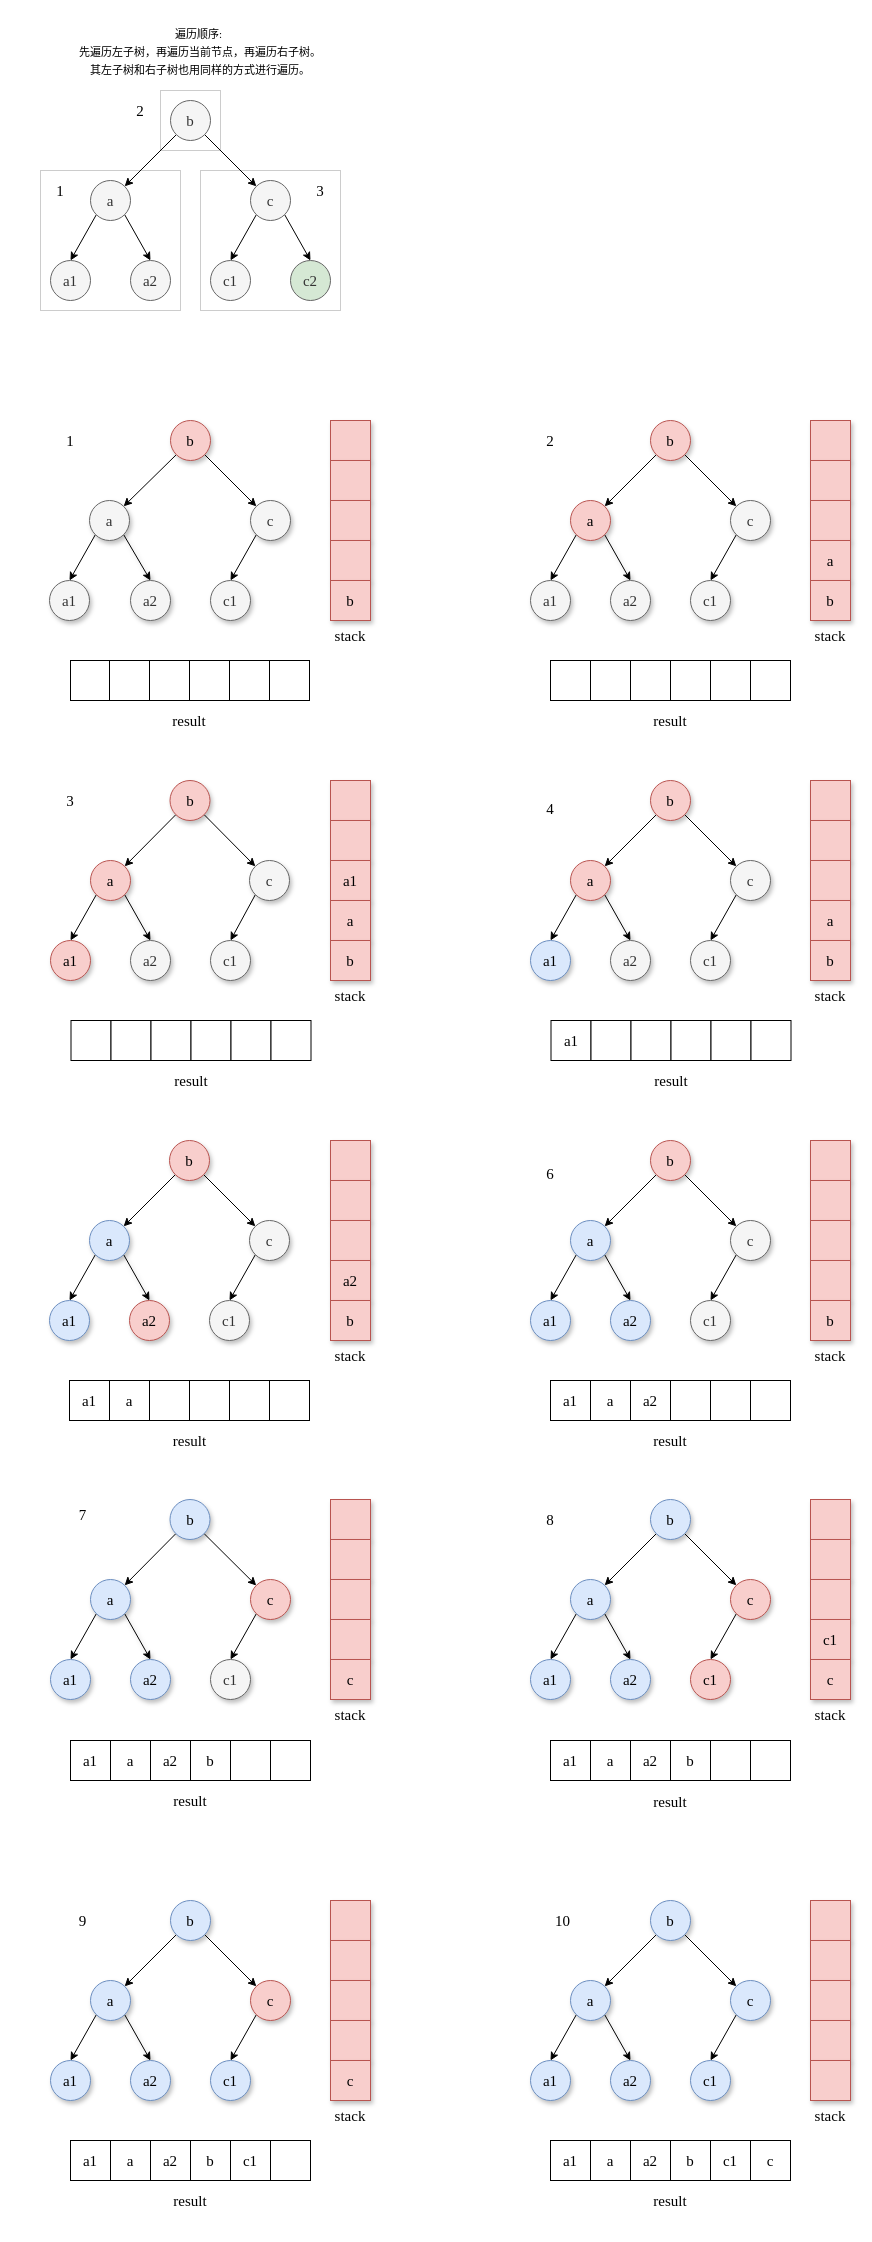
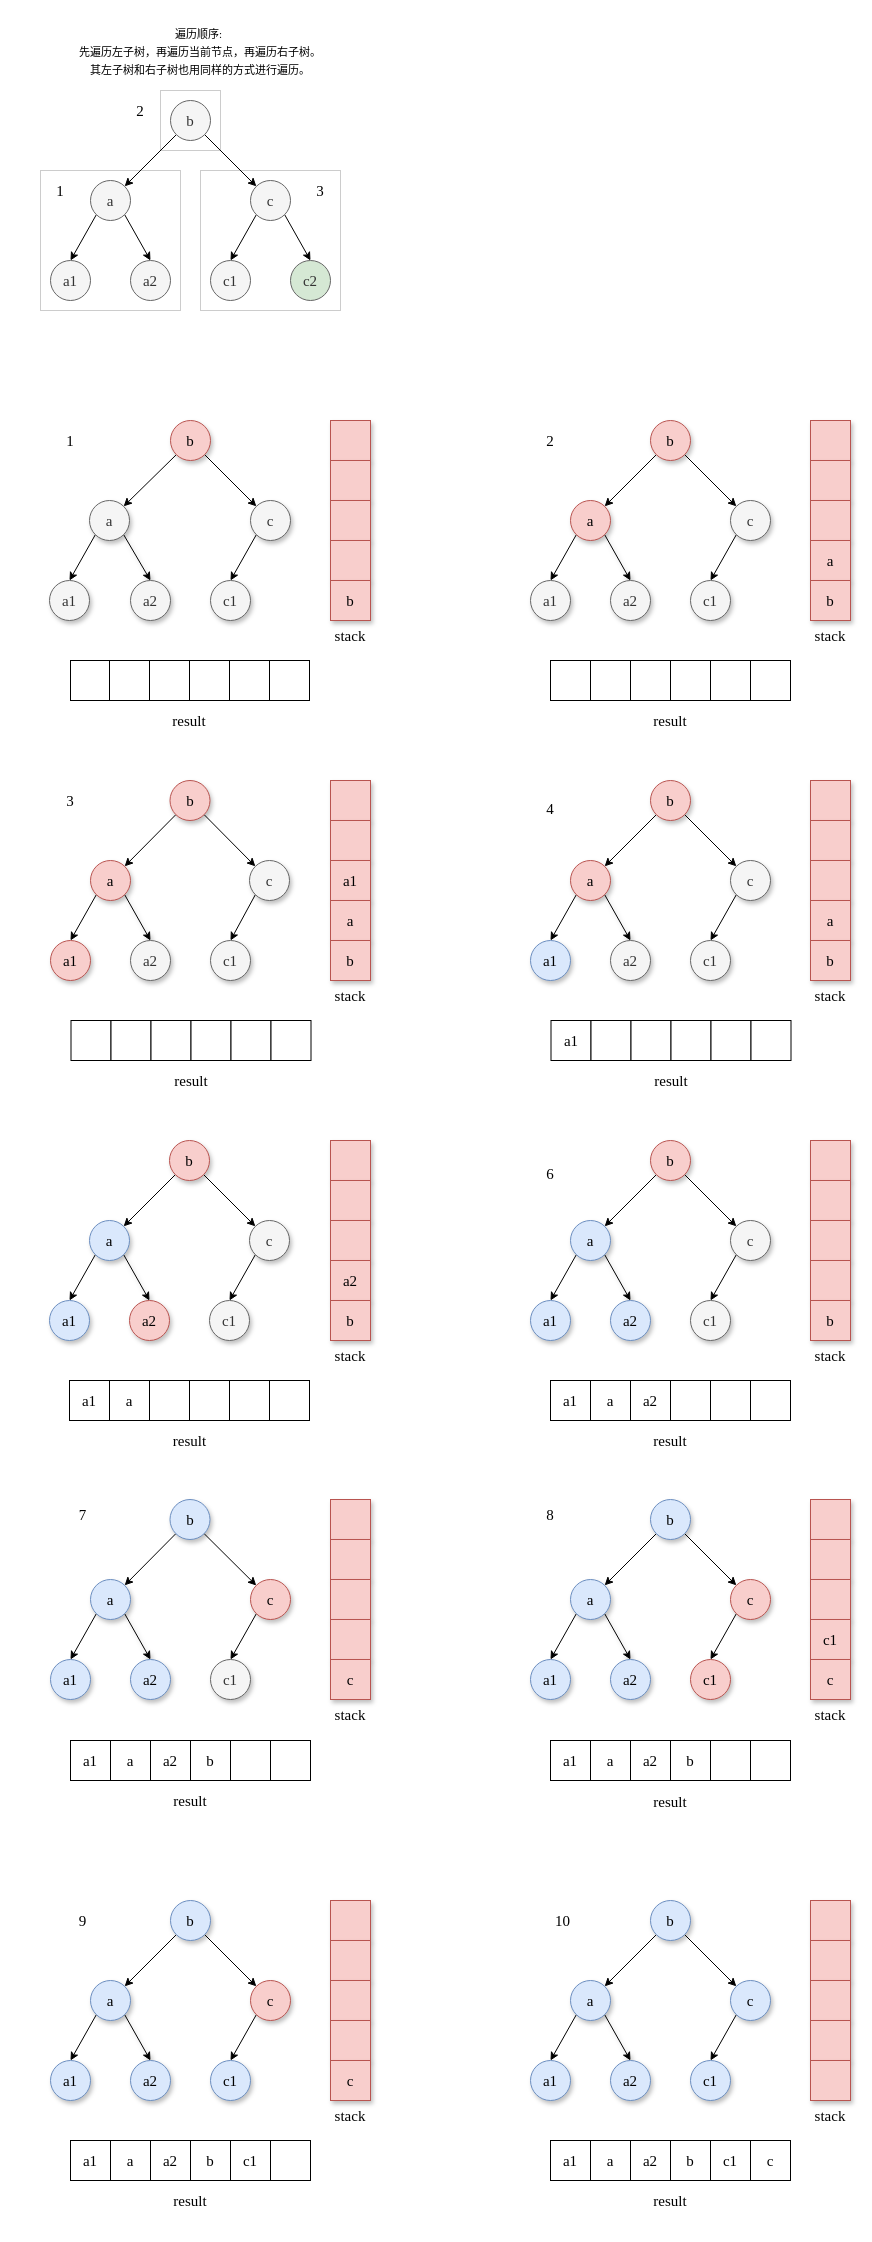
(551, 1520) -> (551, 1515)
